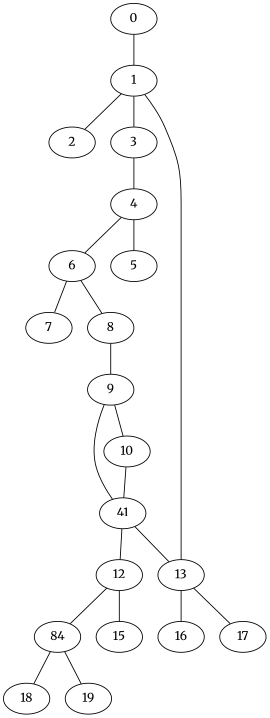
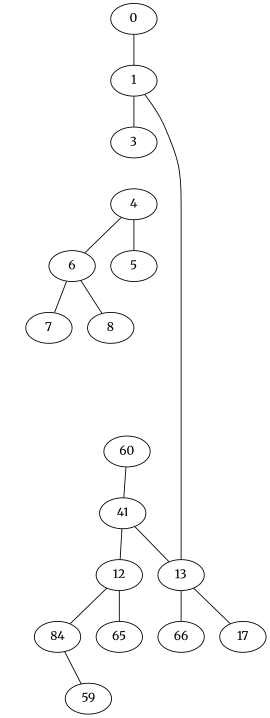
(72, 142) -> none
(134, 173) -> none
(111, 390) -> none
(127, 451) -> (127, 451)
(119, 637) -> (119, 637)
(181, 637) -> (181, 637)
(27, 699) -> none
(88, 699) -> (88, 699)
